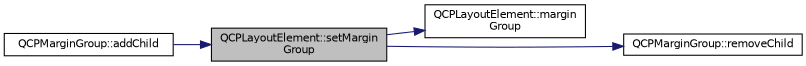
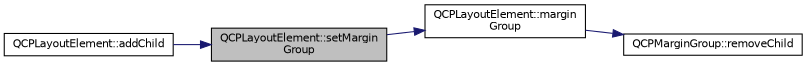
(89, 45) -> (89, 45)
(500, 47) -> (599, 32)
